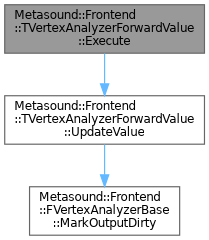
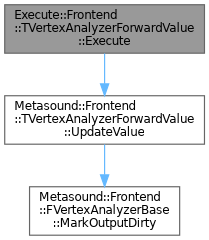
(105, 29) -> (105, 29)
